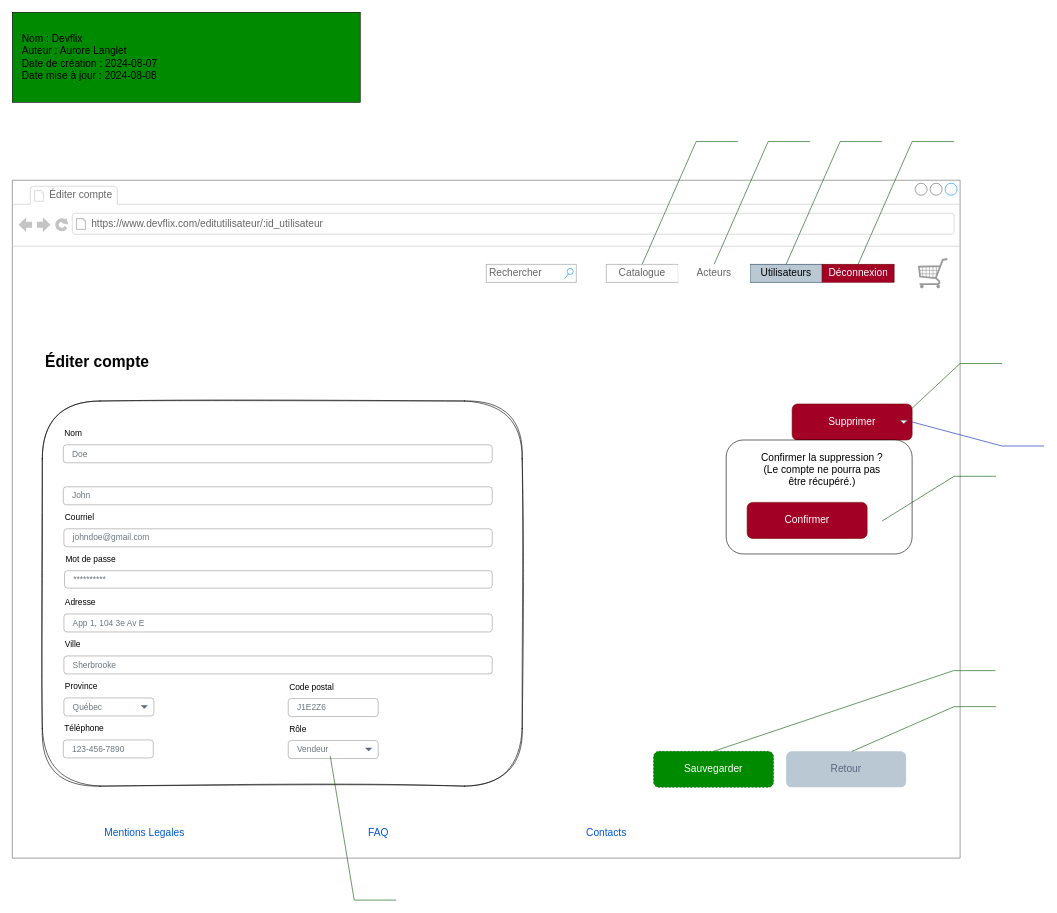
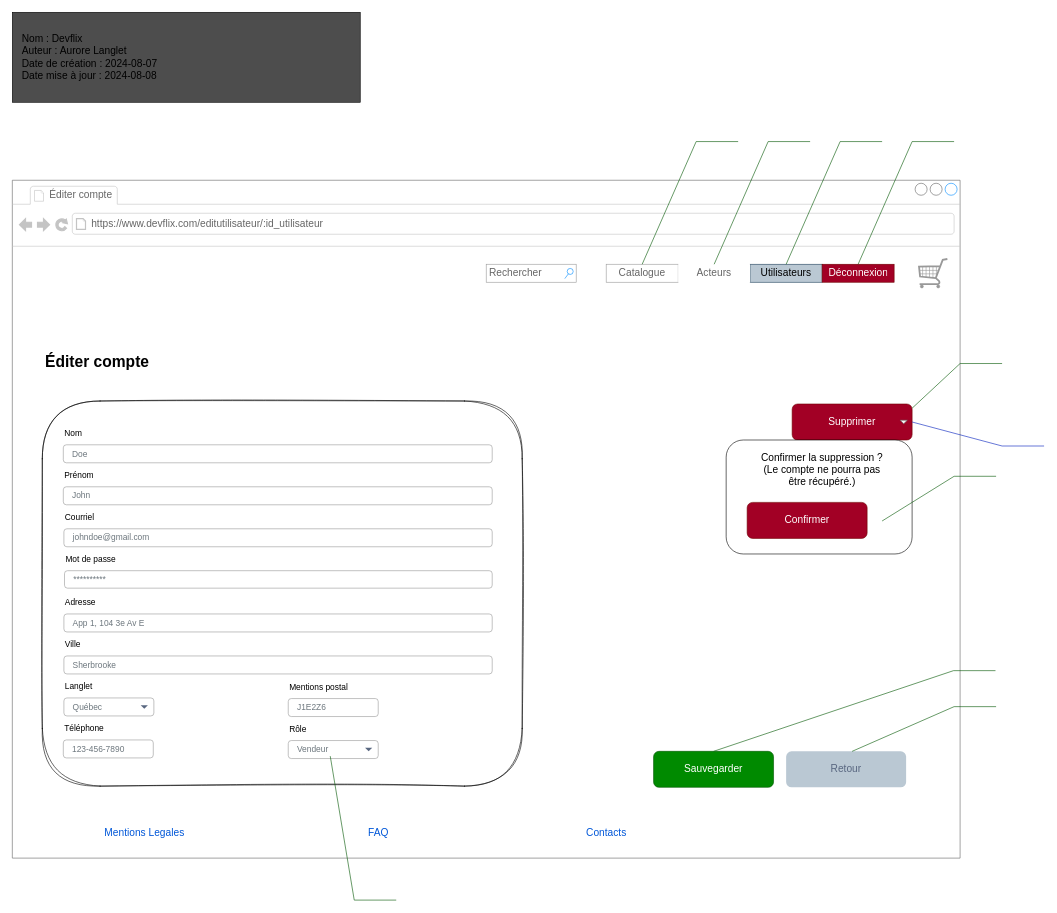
(186, 57) -> (186, 57)
none -> (270, 475)
(83, 687) -> (80, 687)
(313, 687) -> (321, 687)
(714, 770) -> (714, 770)
